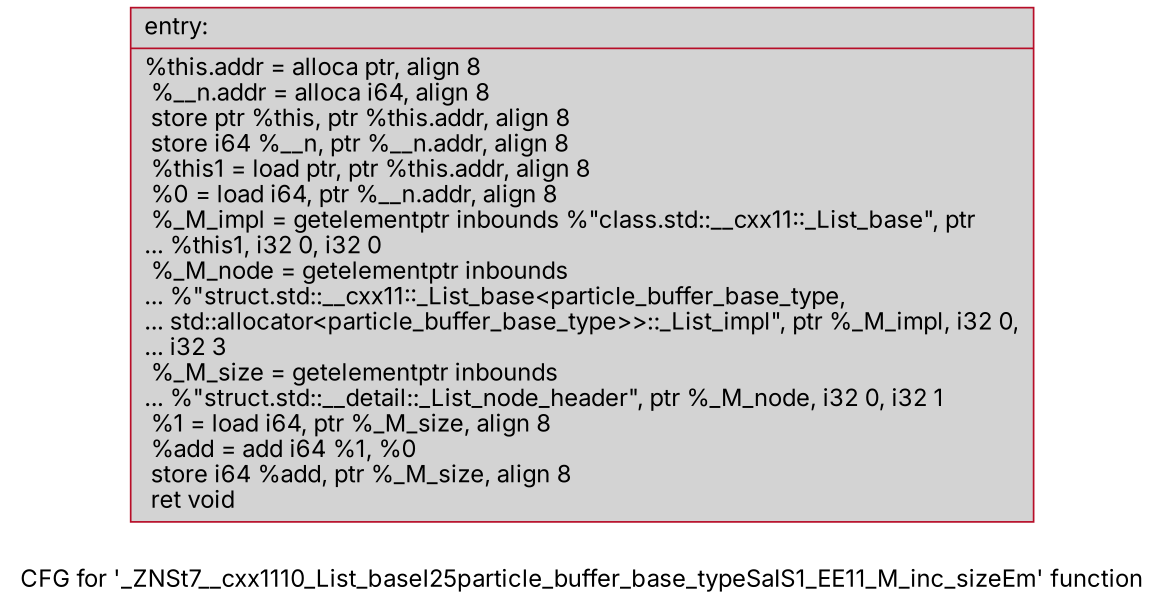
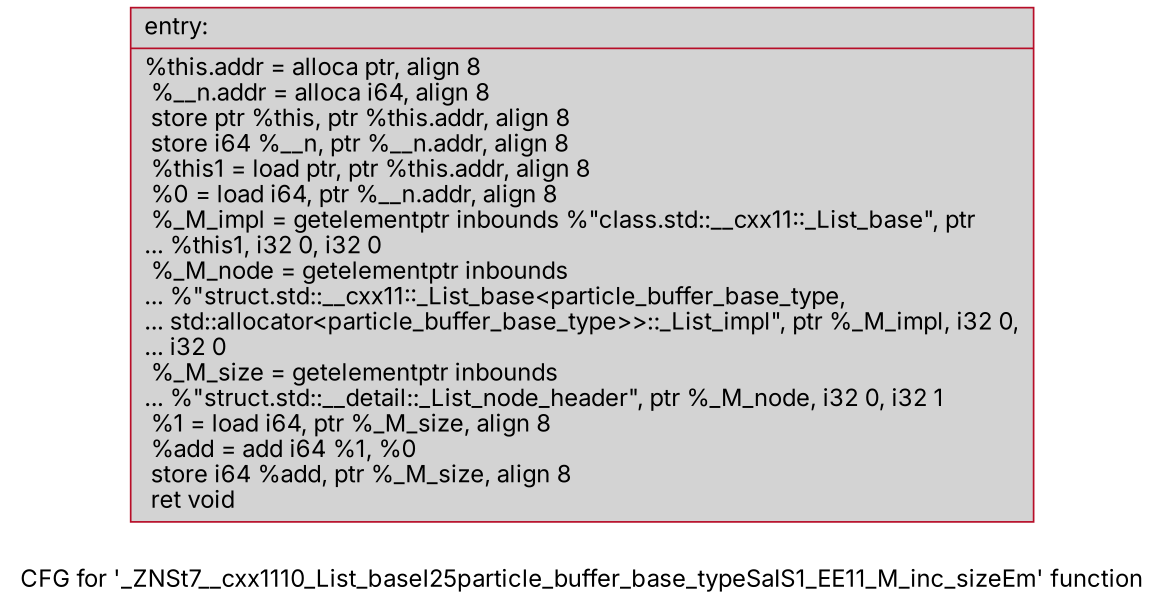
(186, 348) -> (186, 348)
